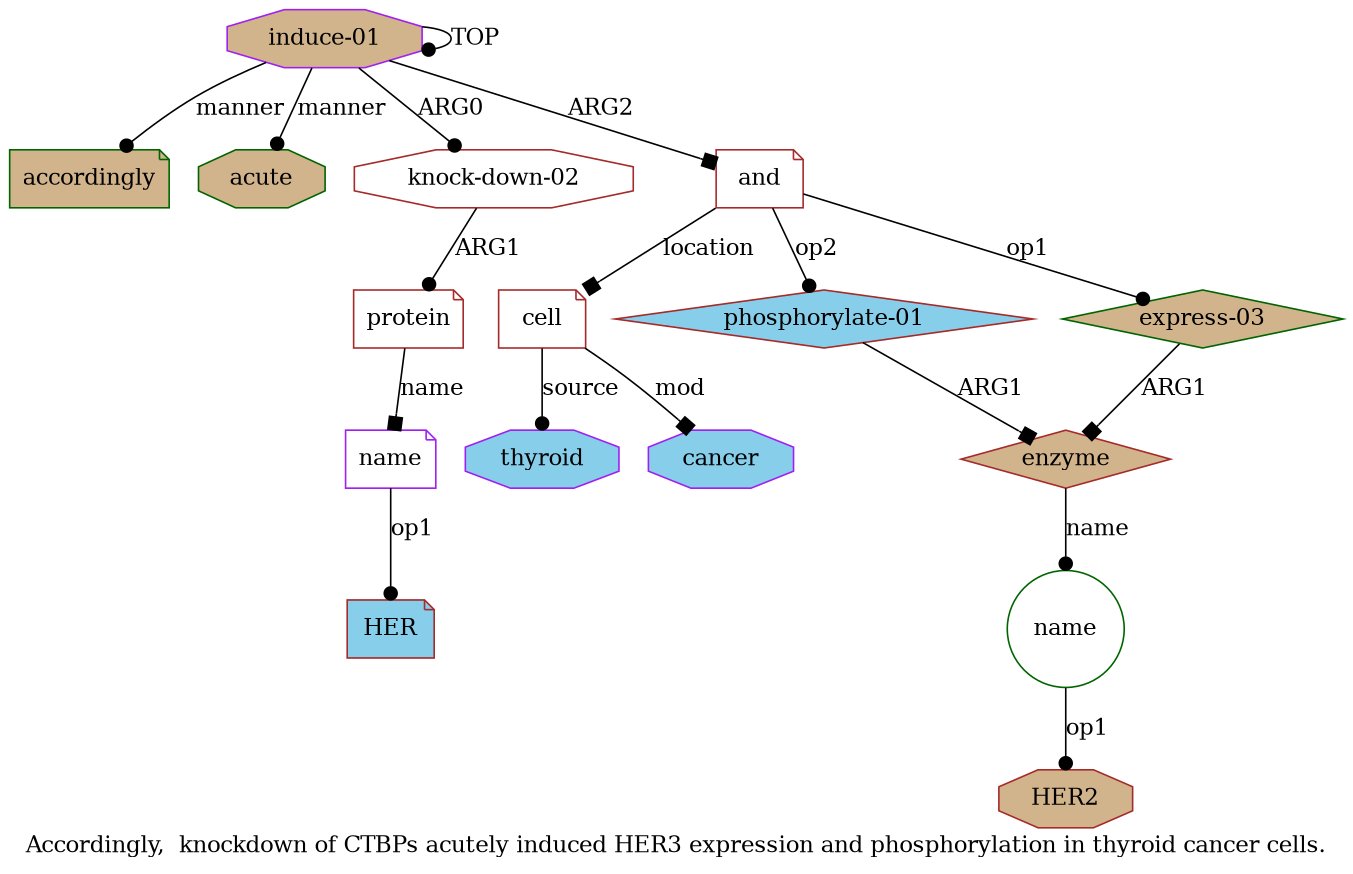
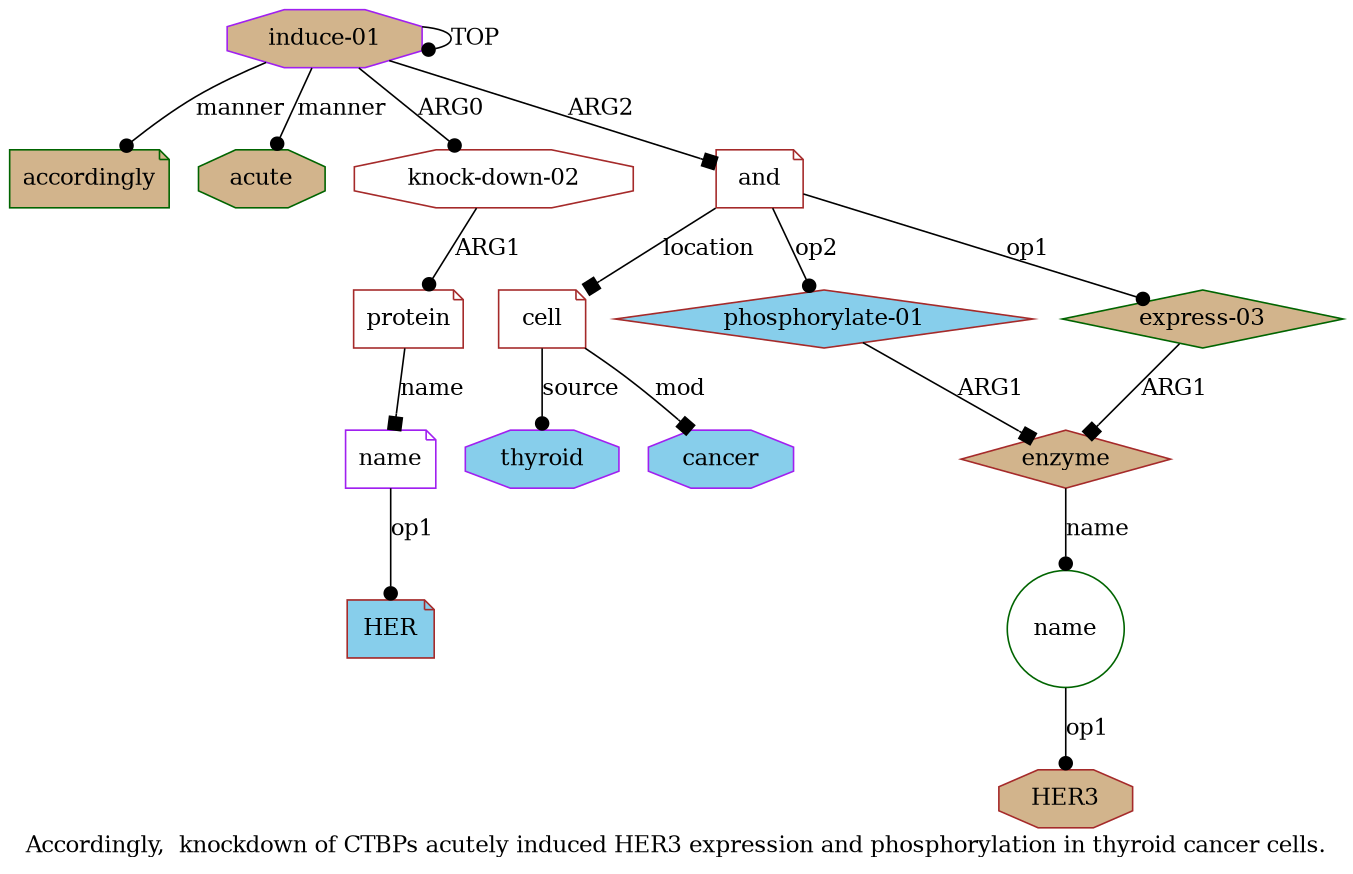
(1066, 799) -> (1066, 799)
